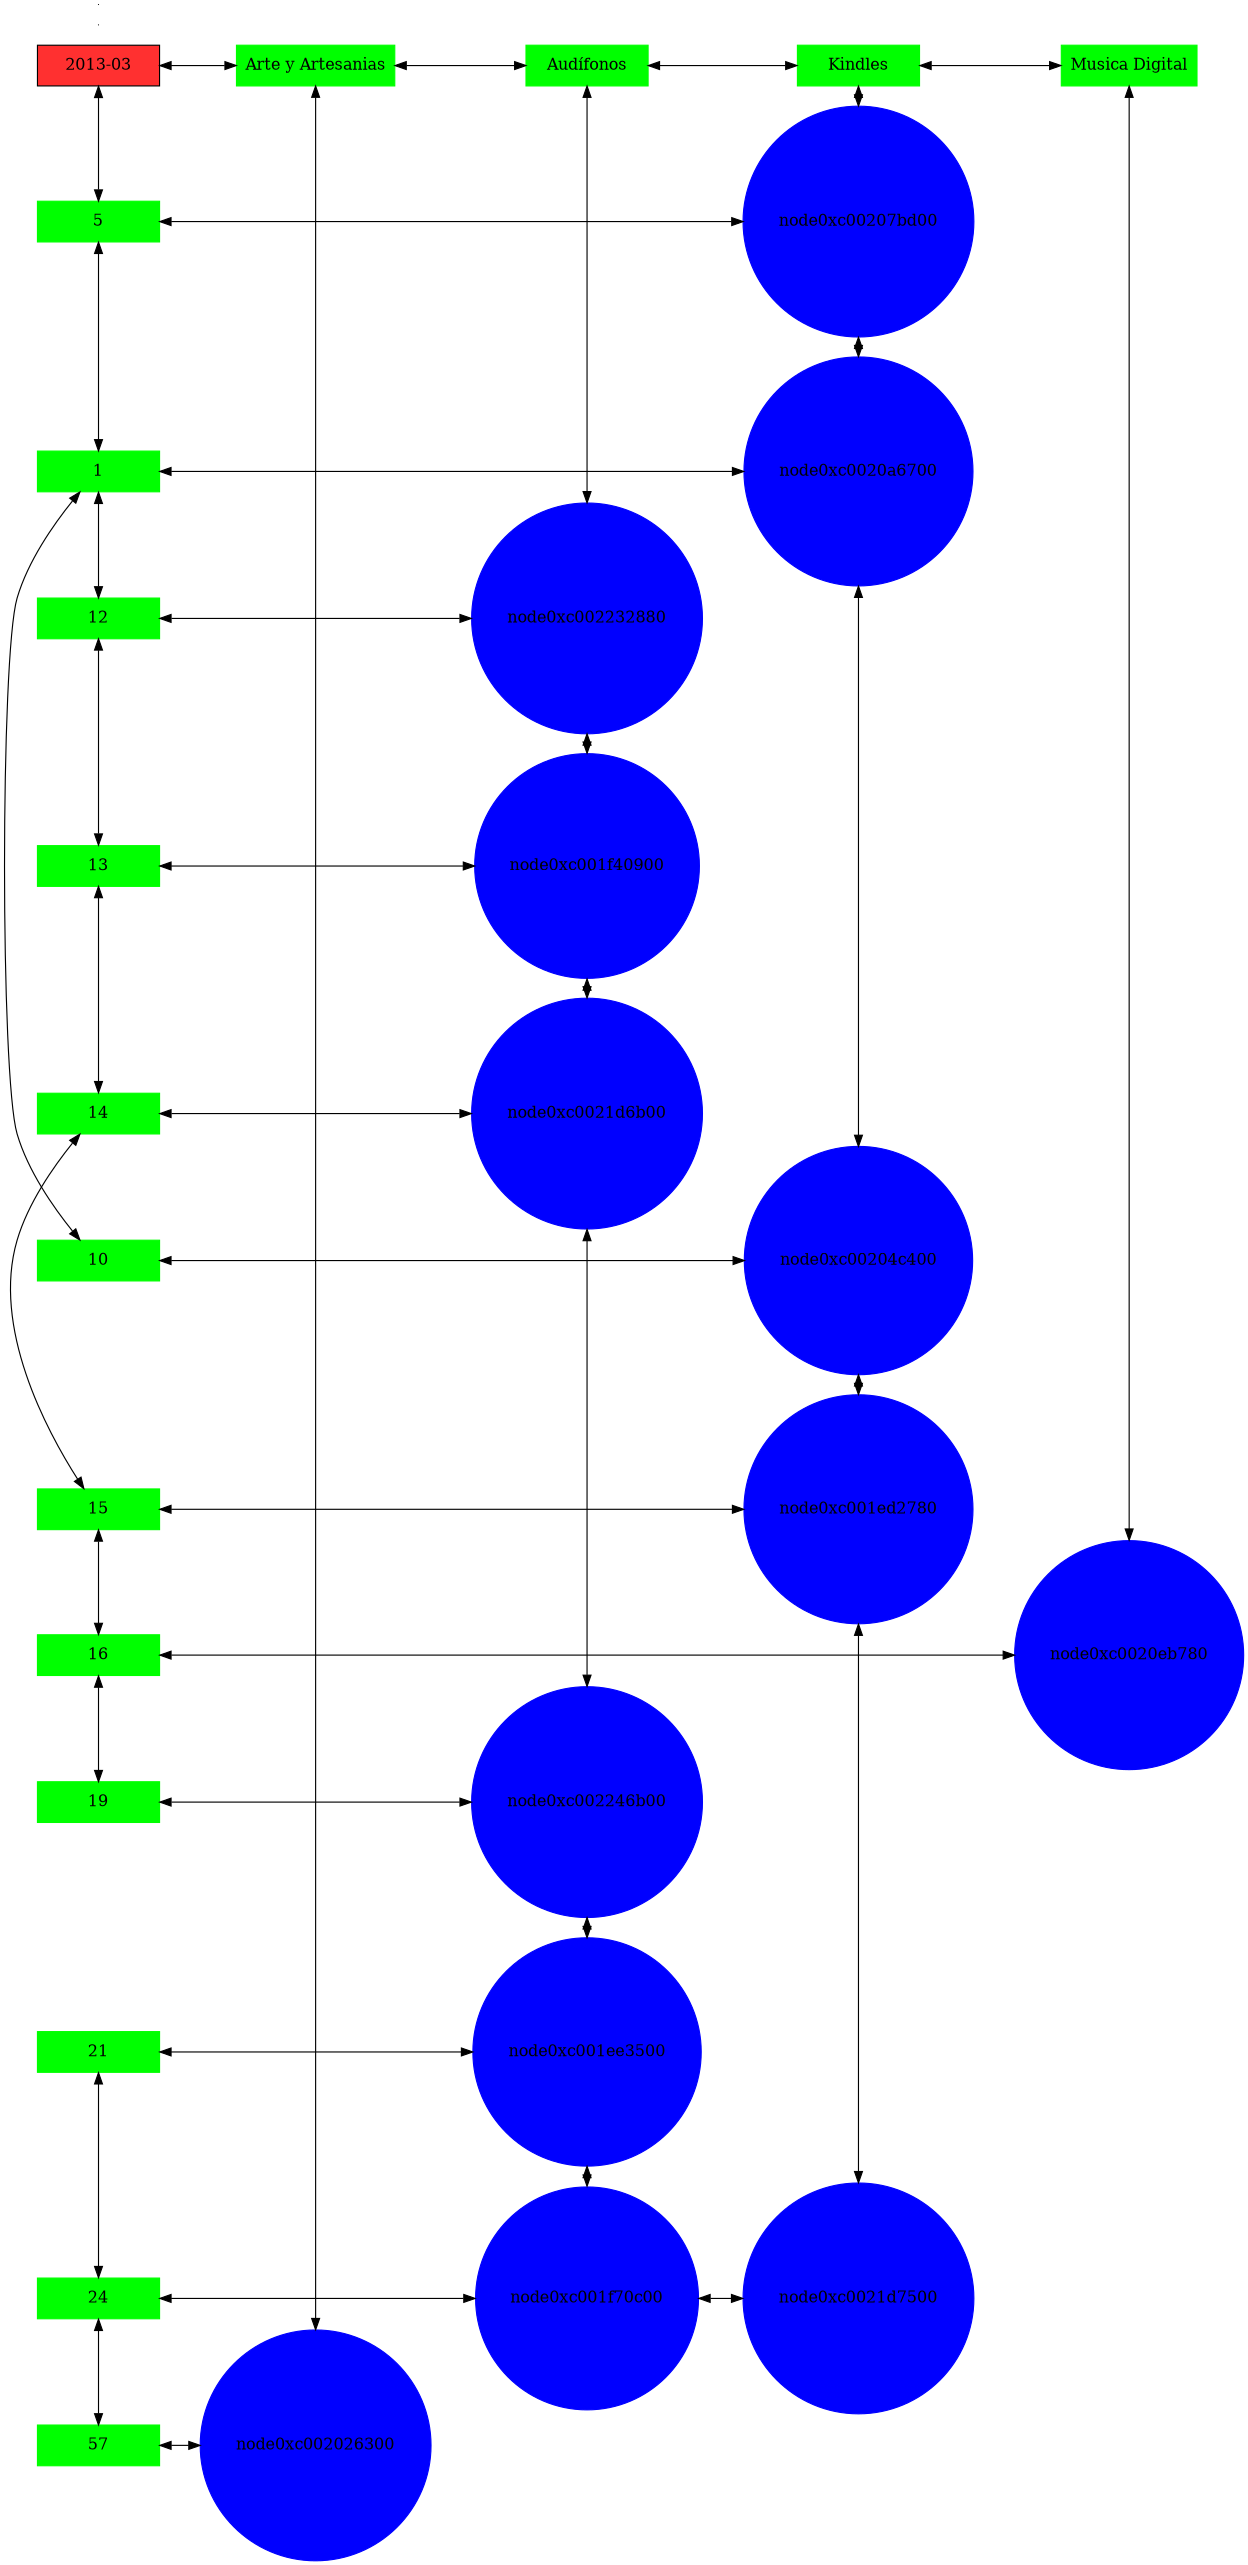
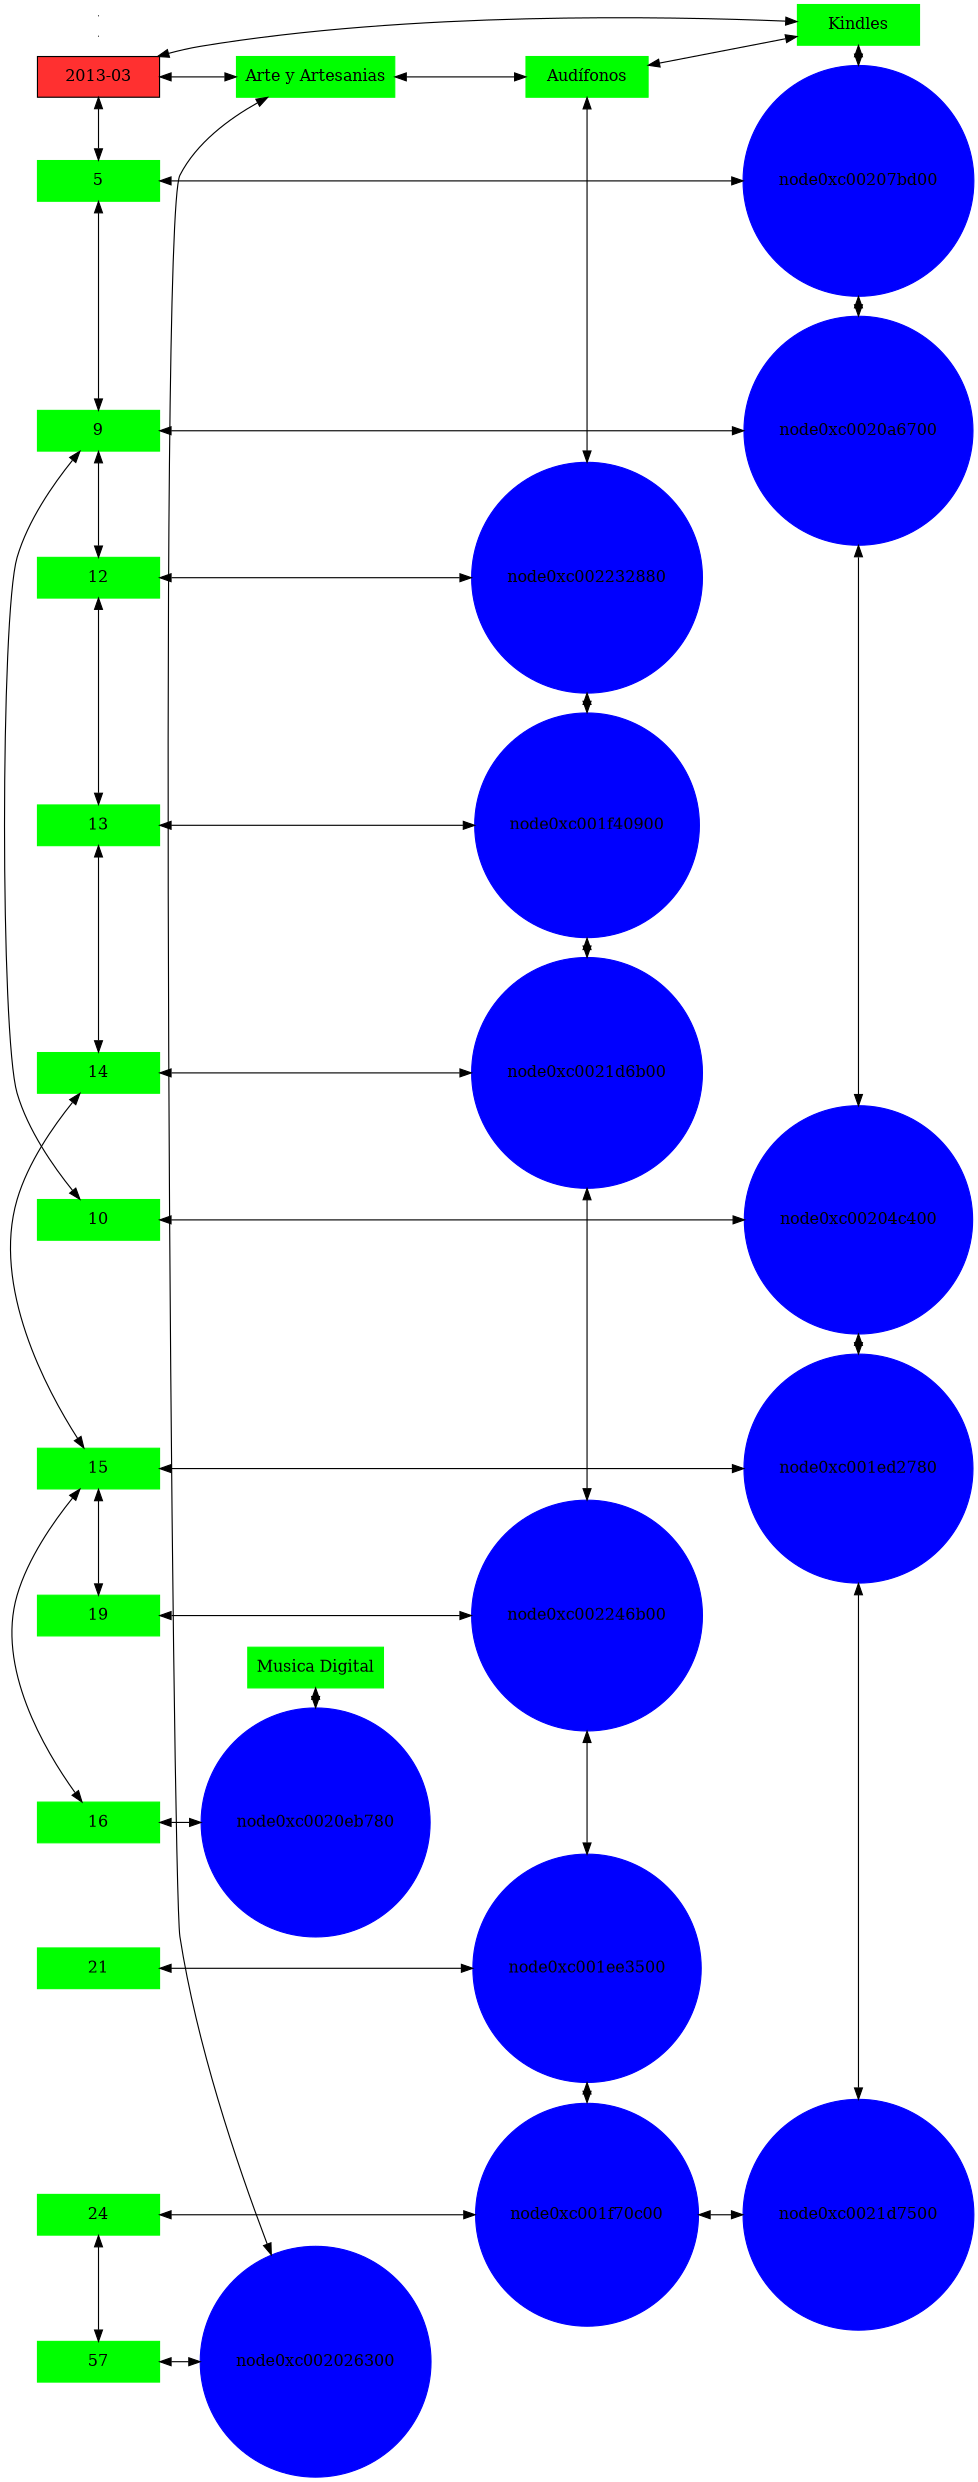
(991, 66) -> (476, 21)
(99, 471) -> (99, 431)
(99, 1729) -> (99, 1542)
(99, 2175) -> none
